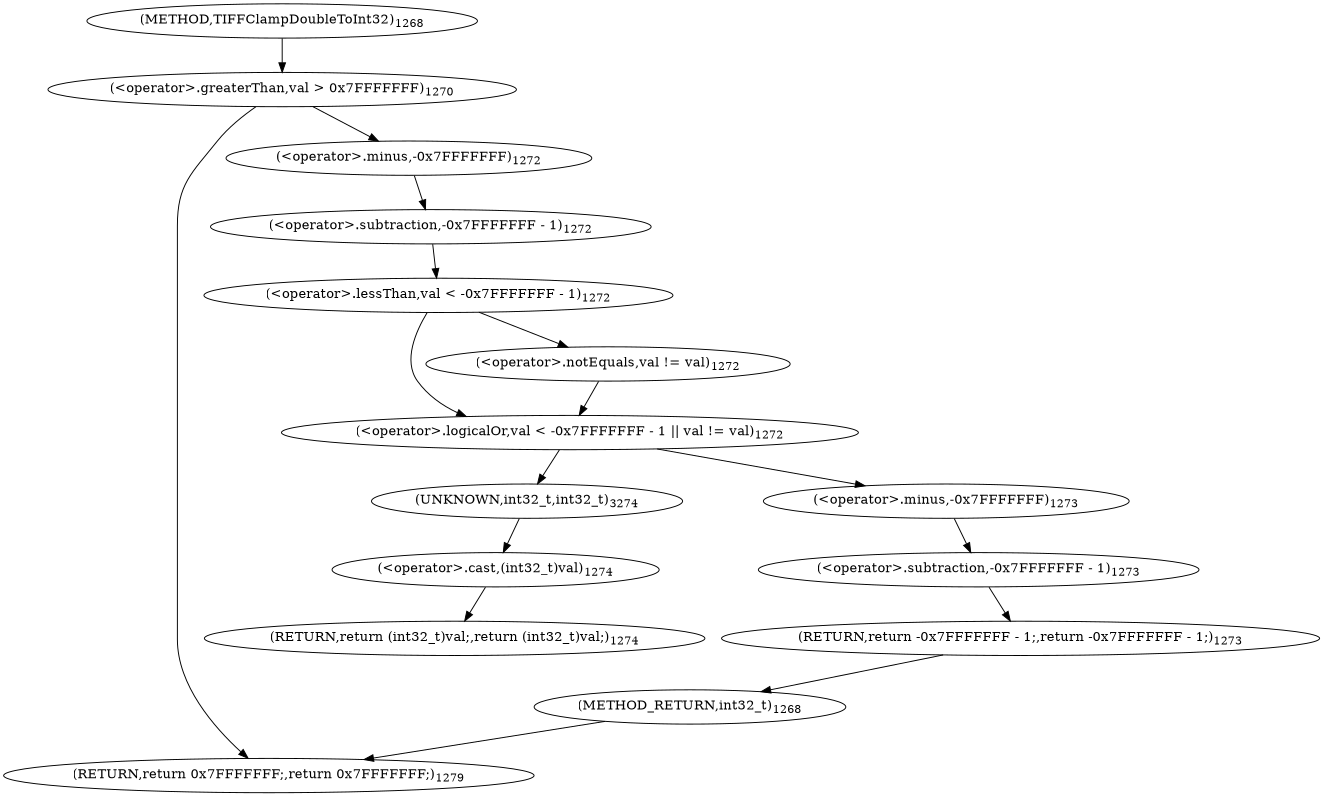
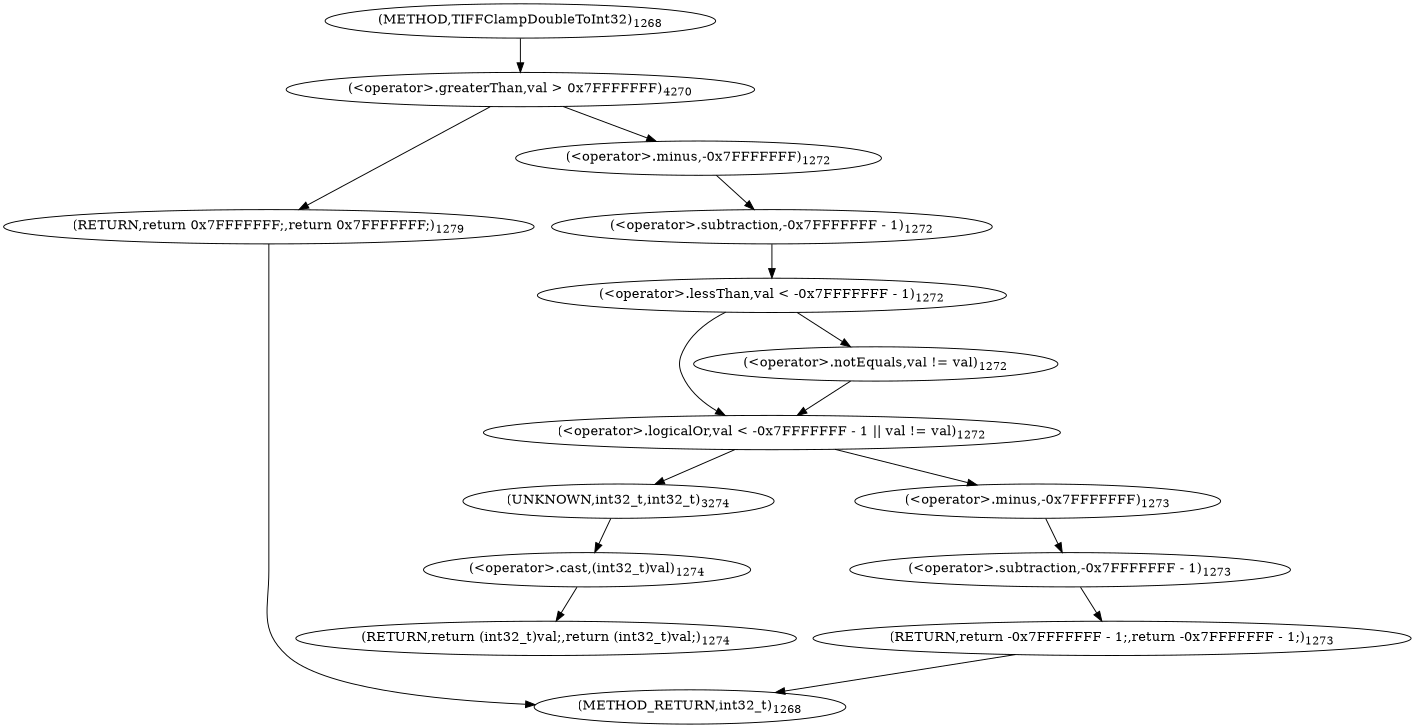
(440, 88) -> (678, 88)
(489, 740) -> (269, 576)
